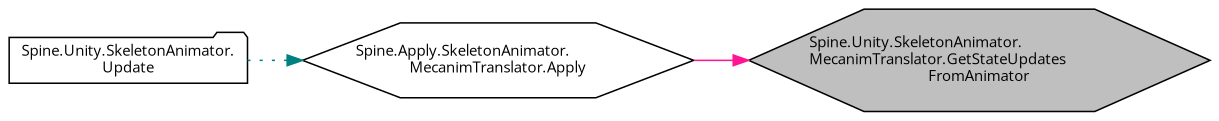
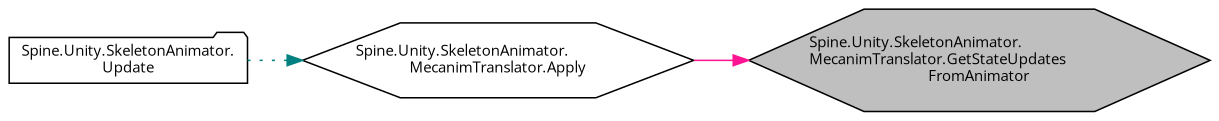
(498, 60) -> (498, 60)
